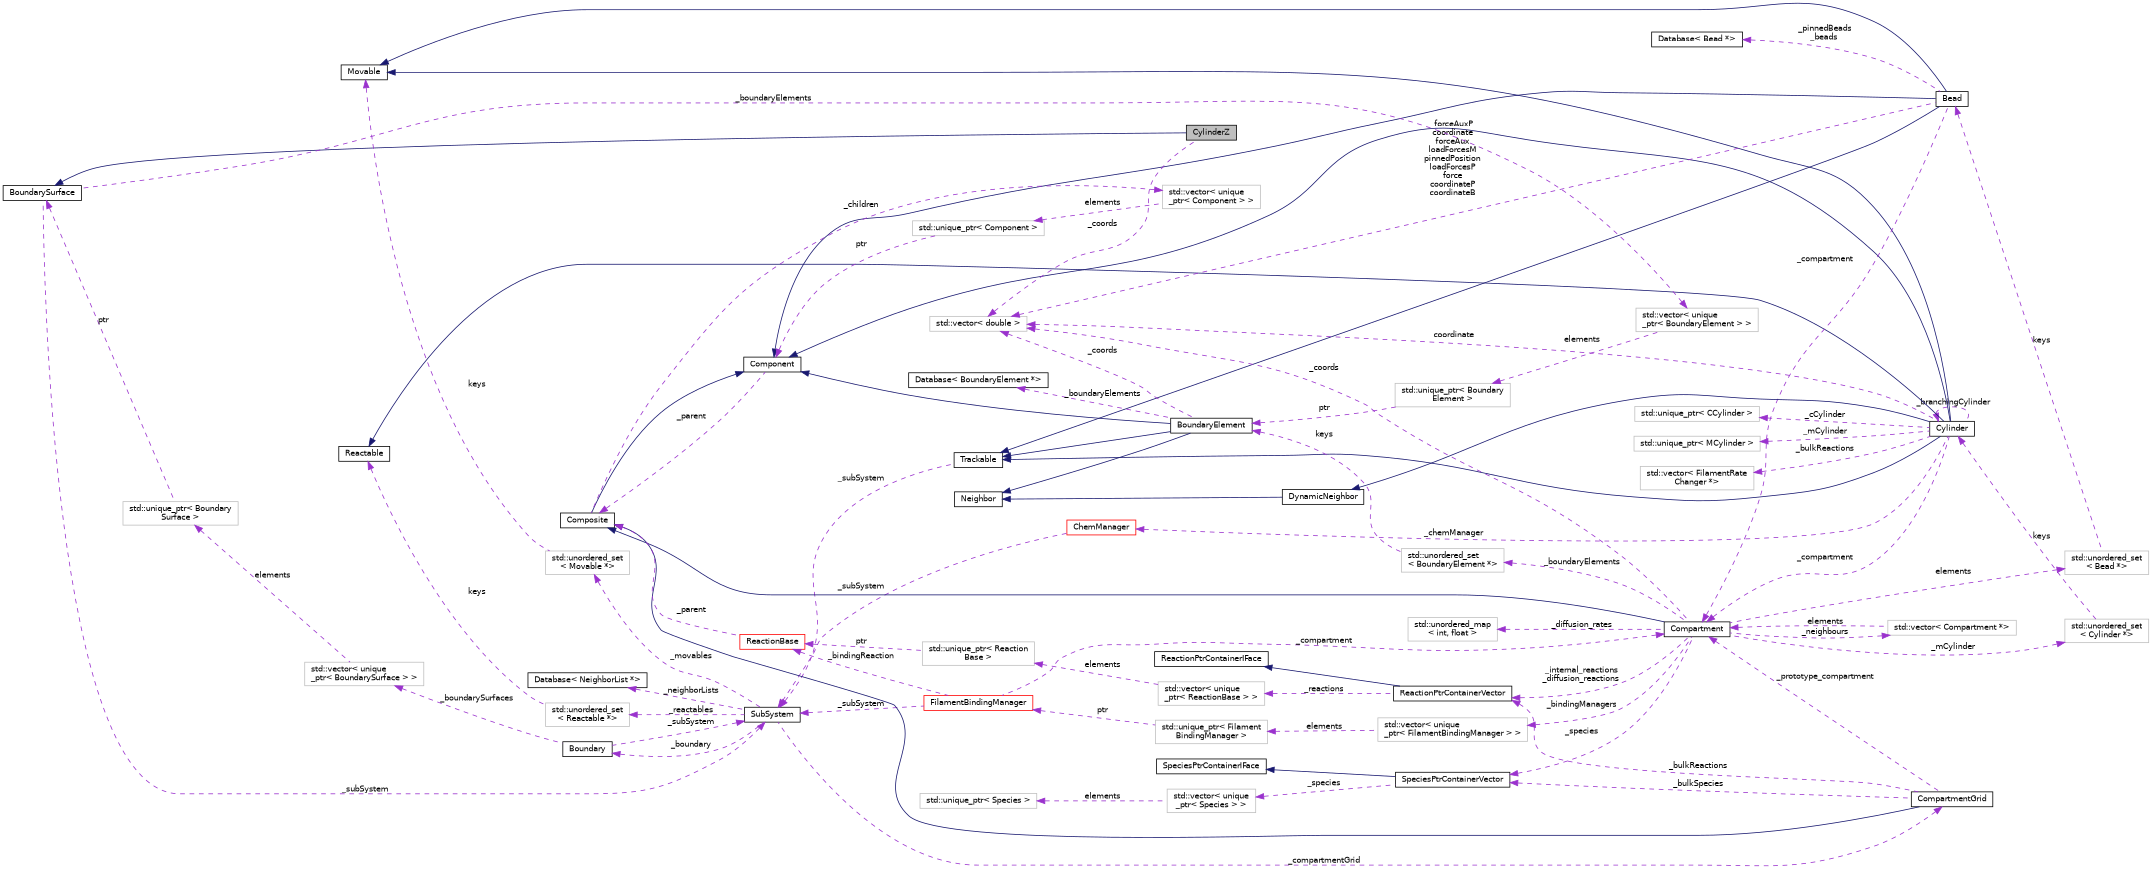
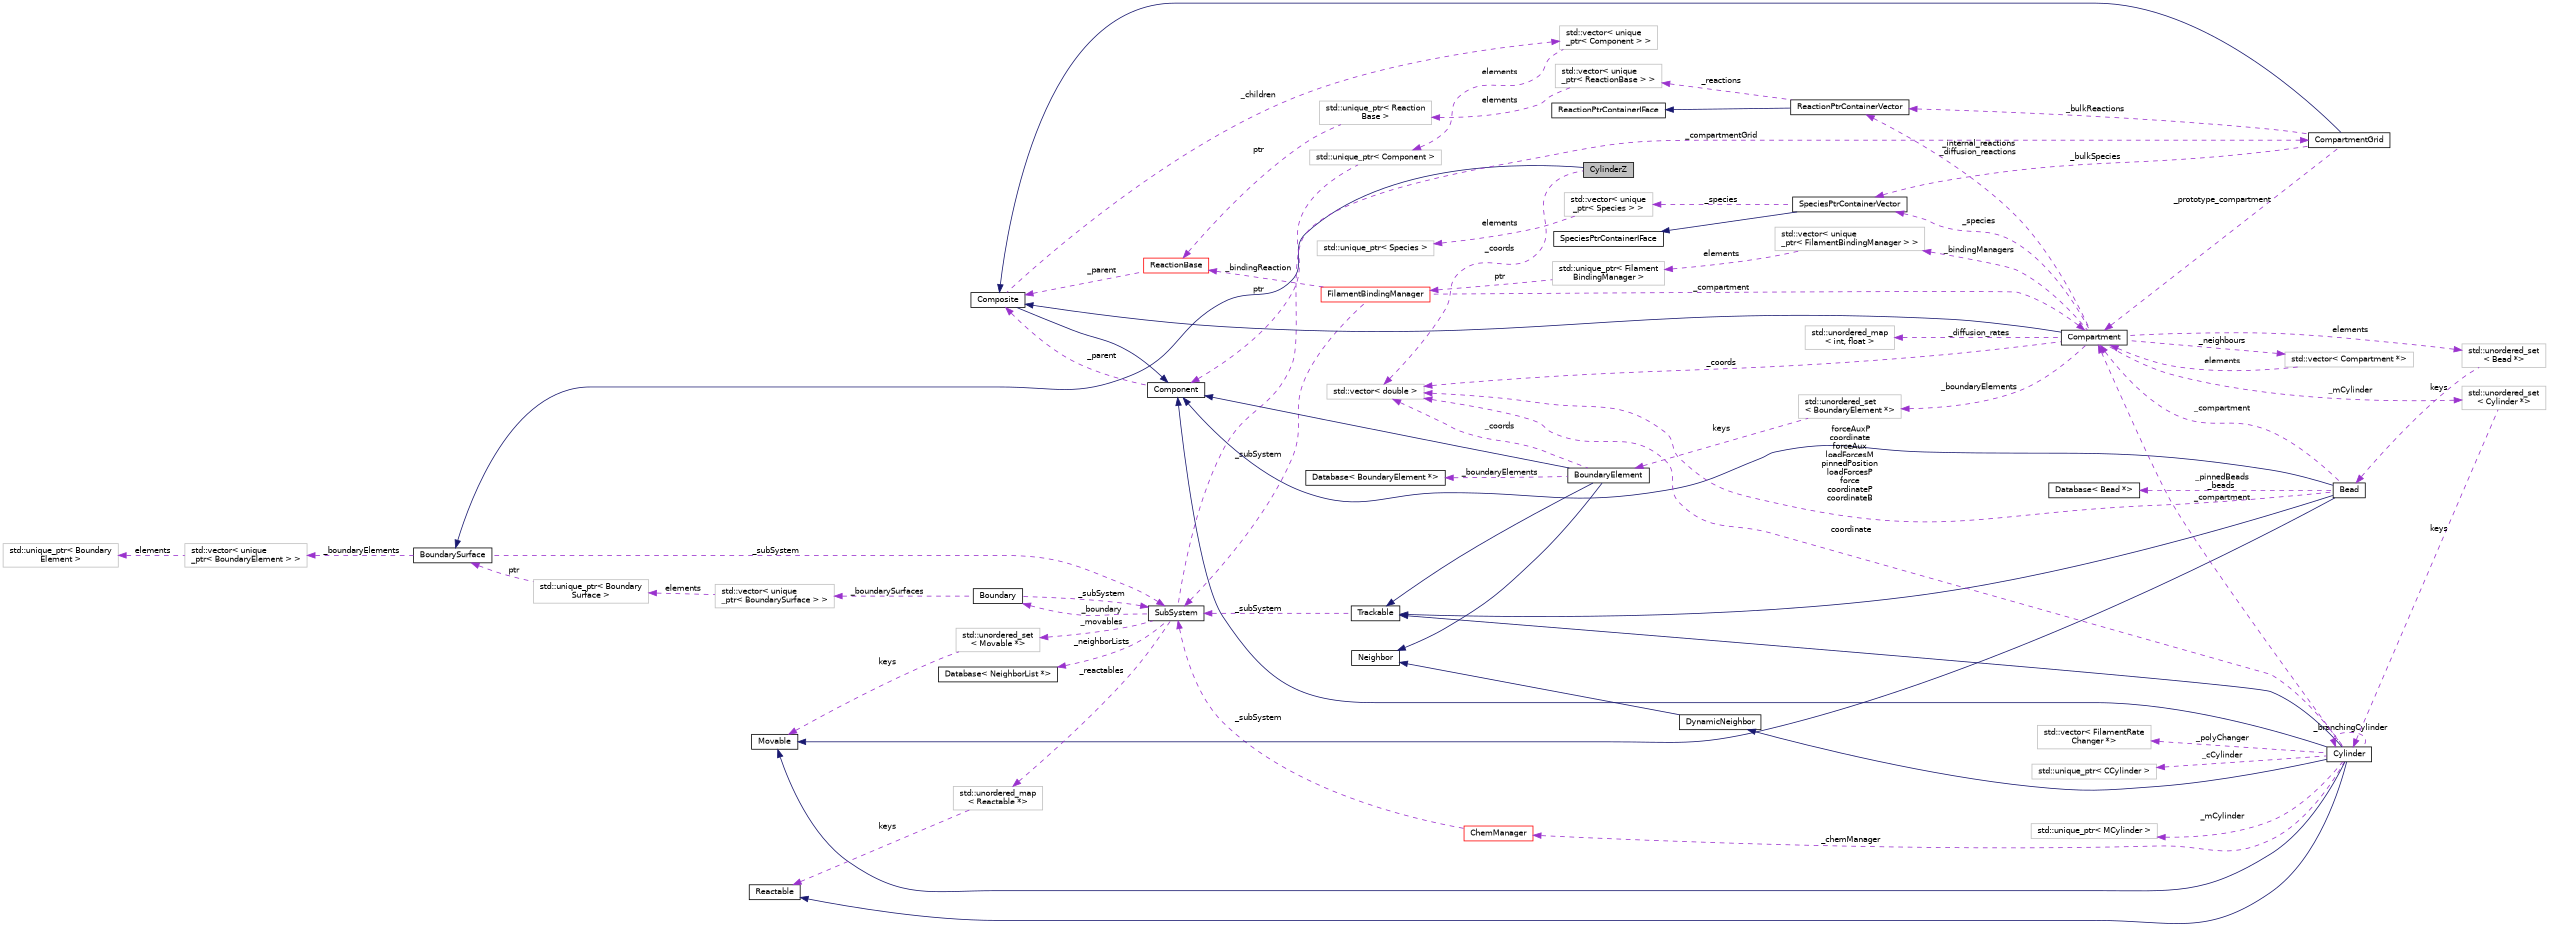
(1329, 417) -> none
(1824, 449) -> (2221, 738)
(588, 715) -> (998, 798)
